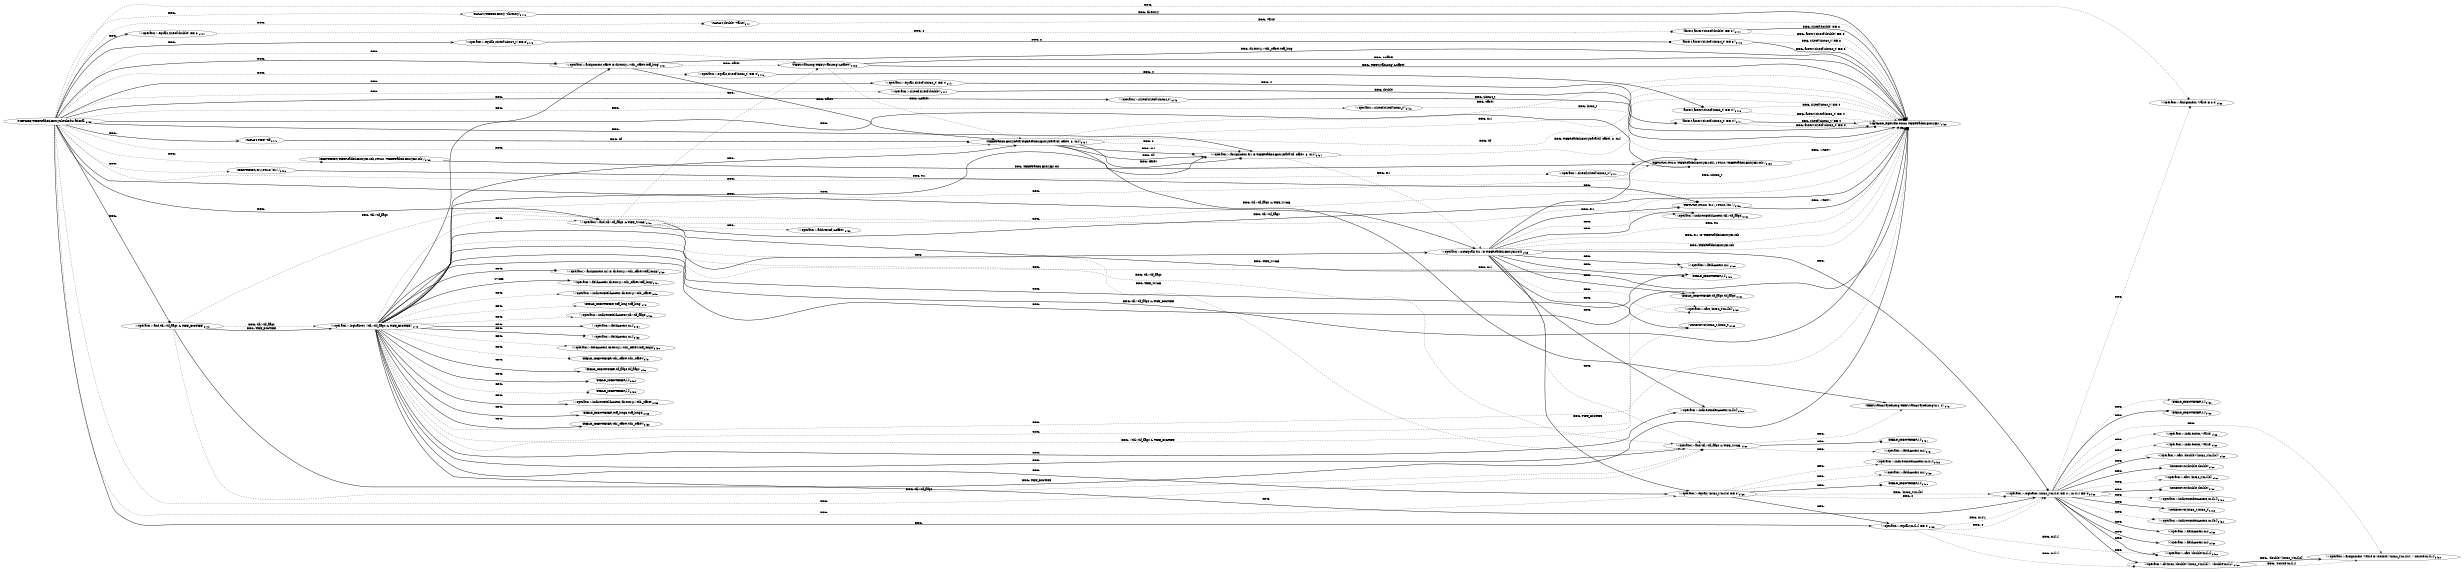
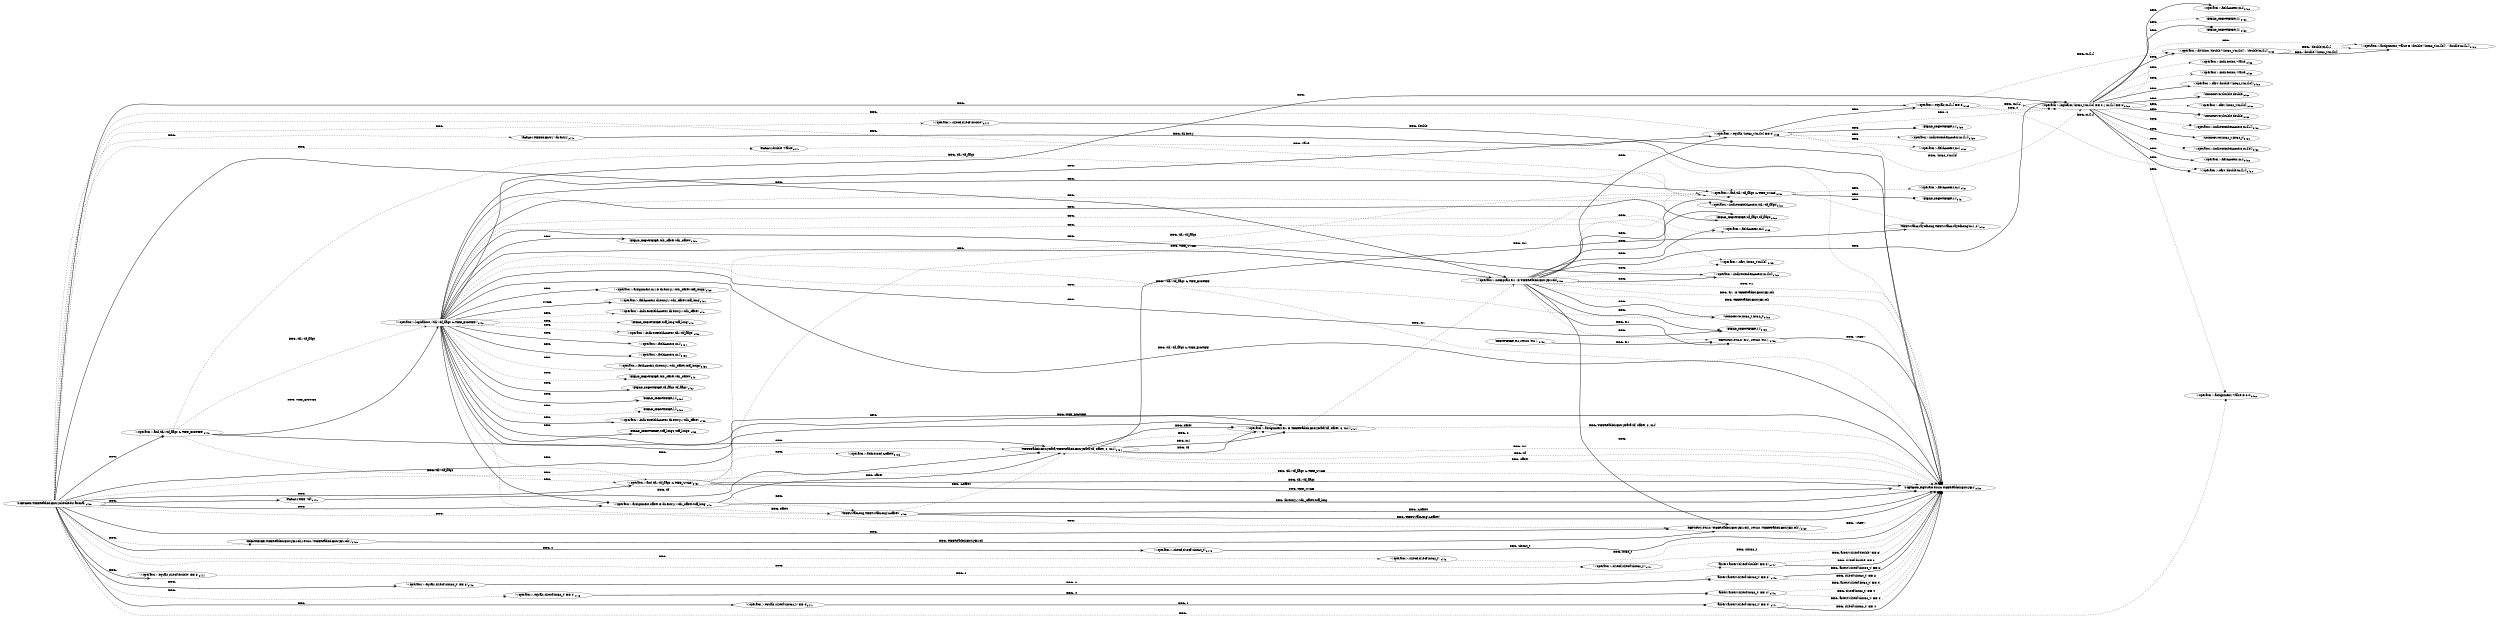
(1267, 82) -> (1183, 603)
(500, 97) -> (548, 548)
(135, 170) -> none
(1588, 416) -> (1623, 156)
(2040, 545) -> (2085, 142)
